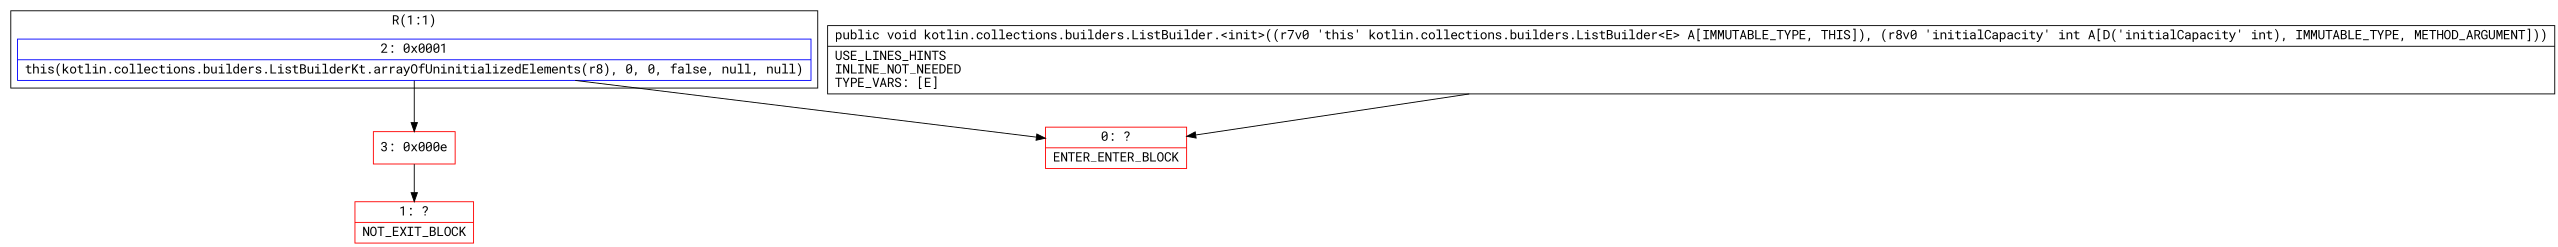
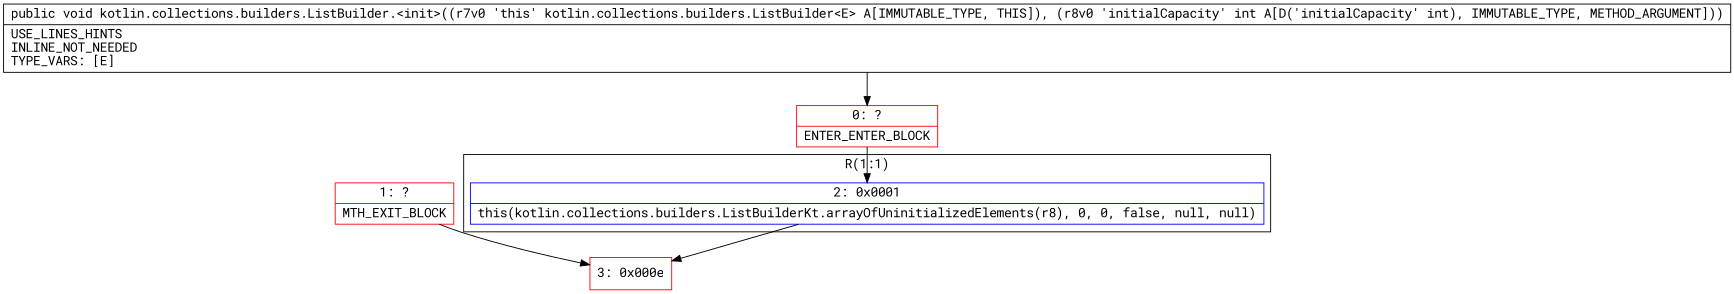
(806, 109) -> (867, 160)
(414, 178) -> (509, 246)
(414, 232) -> (394, 213)
